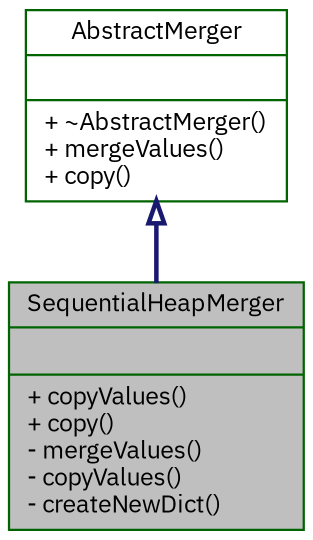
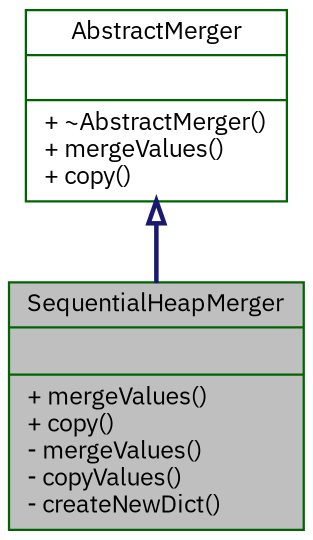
(108, 397) -> (118, 397)
